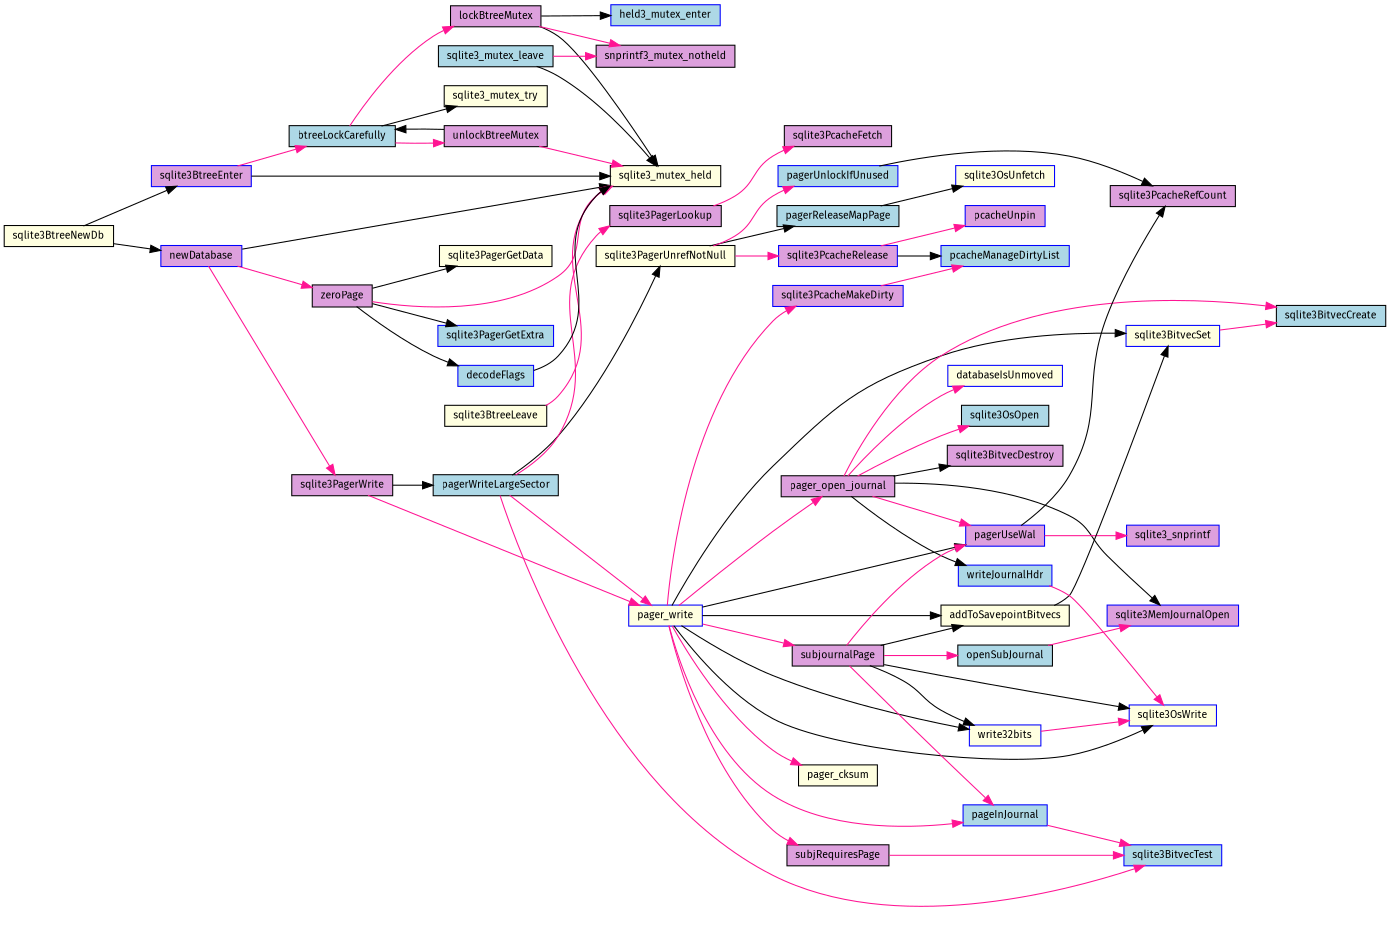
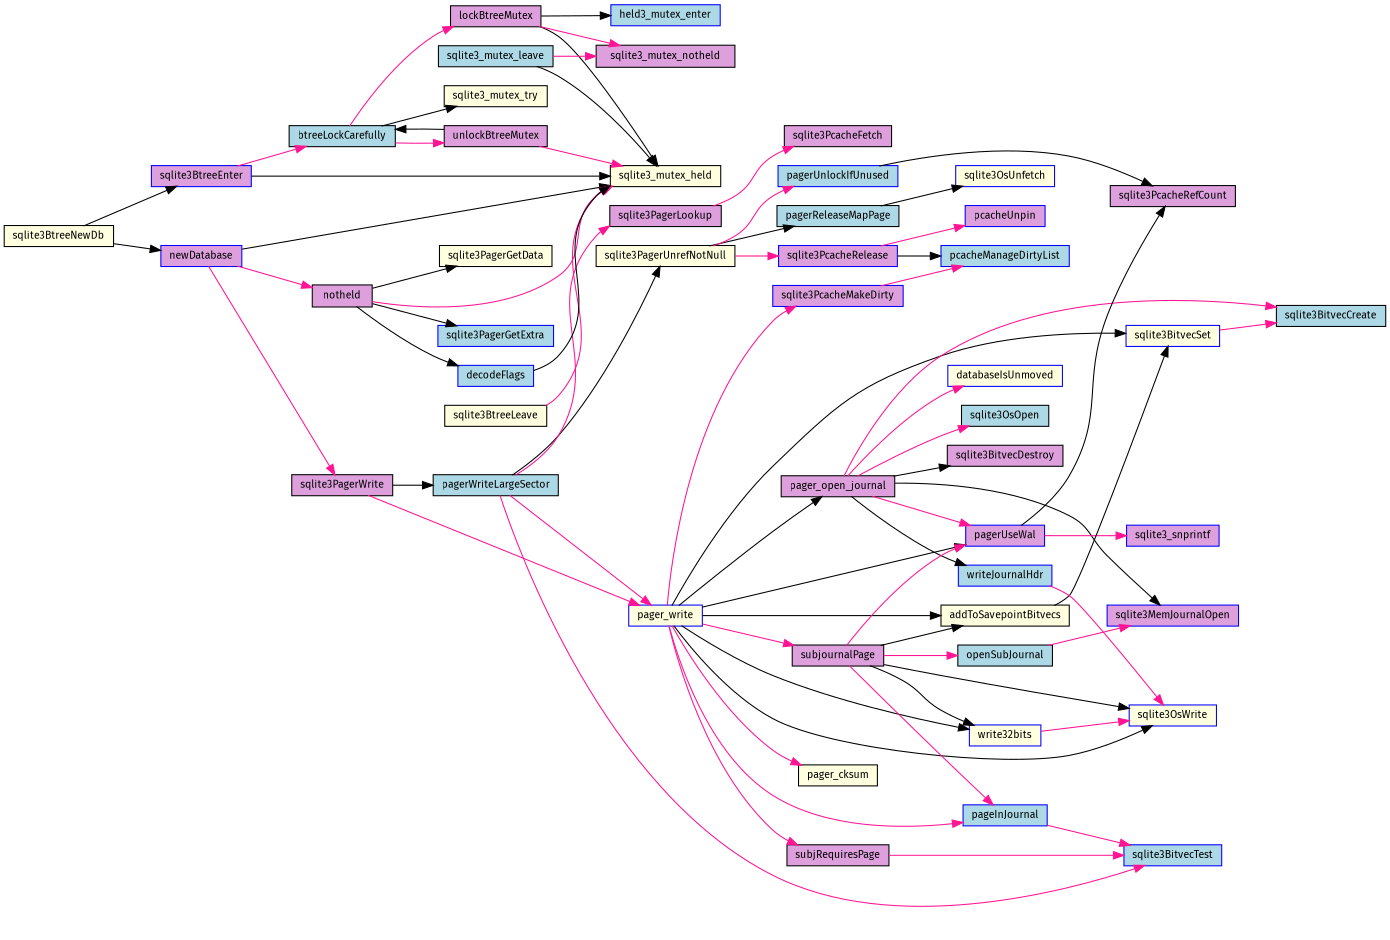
(666, 56) -> (666, 56)
(342, 296) -> (342, 296)
(745, 553) -> (745, 553)
